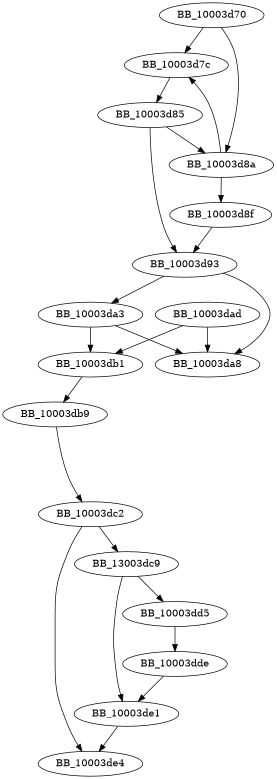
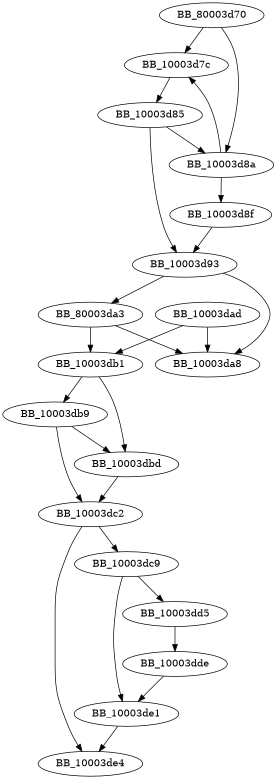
(212, 15) -> (212, 15)
(90, 315) -> (90, 315)
none -> (126, 464)
(126, 564) -> (126, 564)
